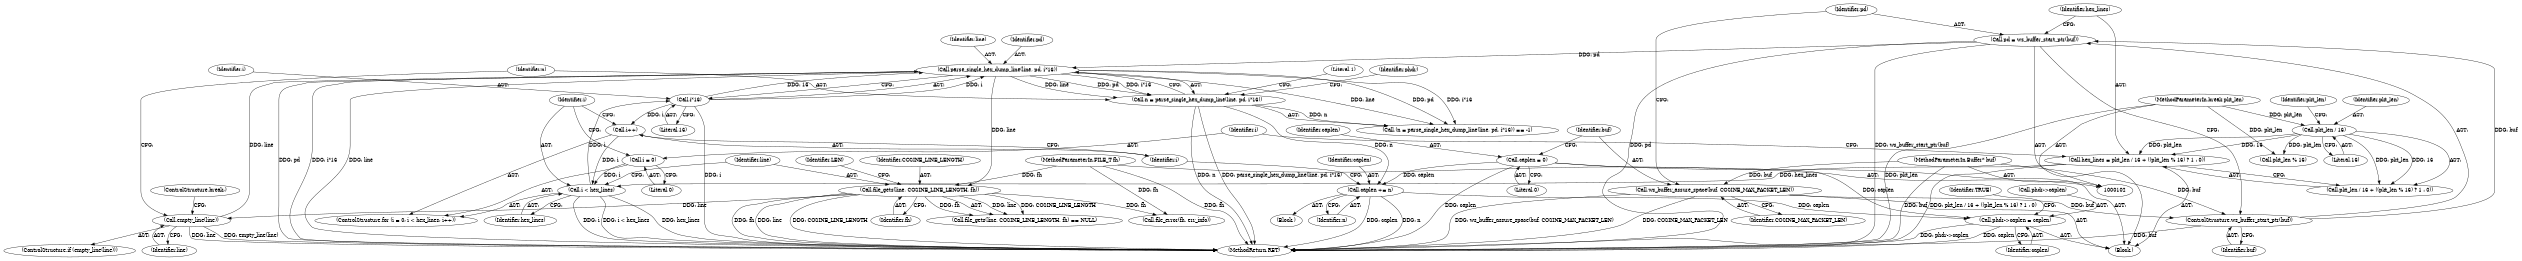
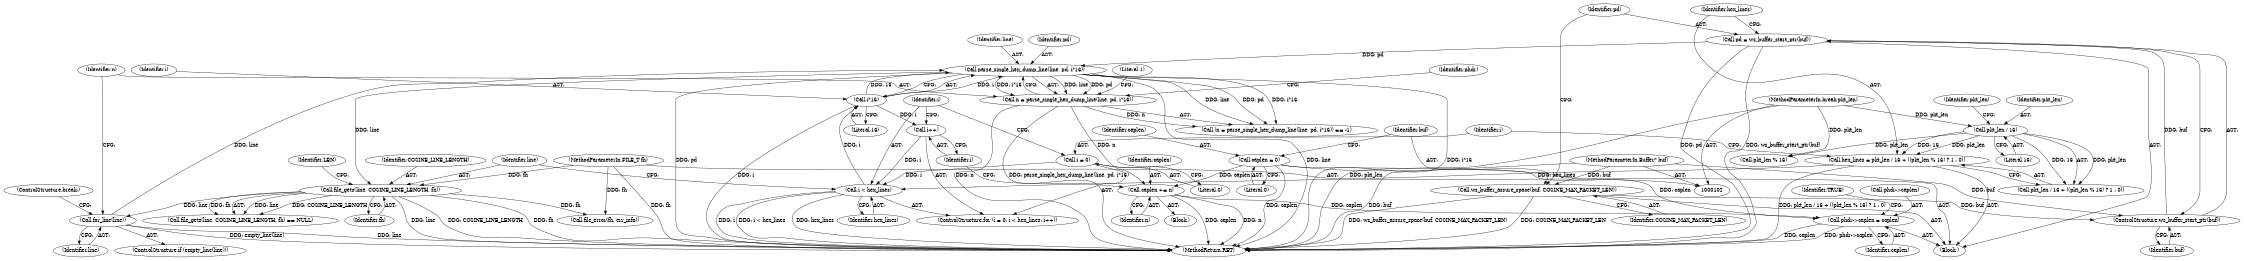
(191, 221) -> (103, 221)
(1952, 243) -> none
